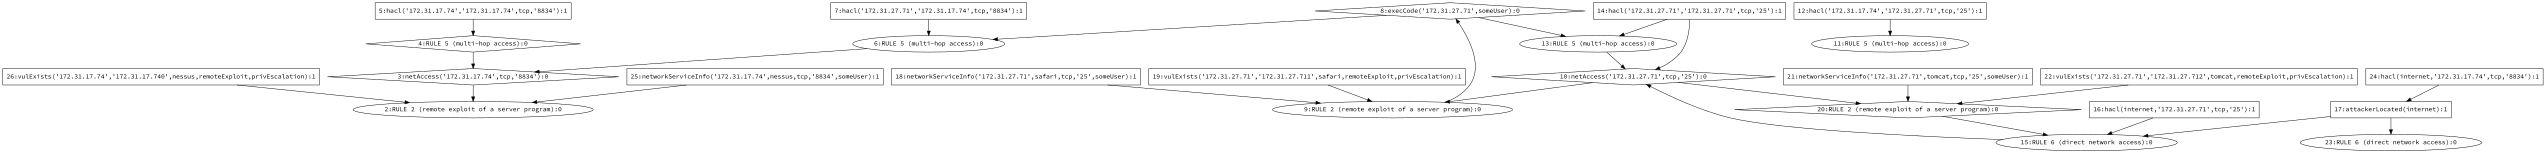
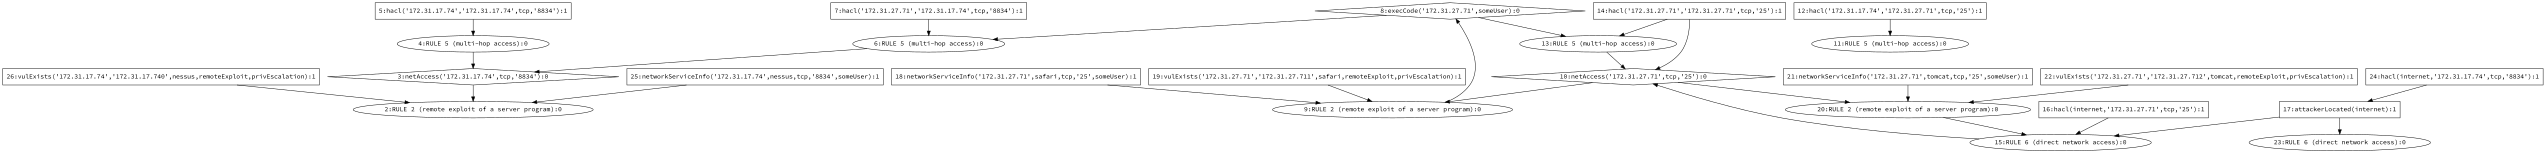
(473, 44) -> (473, 44)
(1908, 110) -> (1908, 110)
